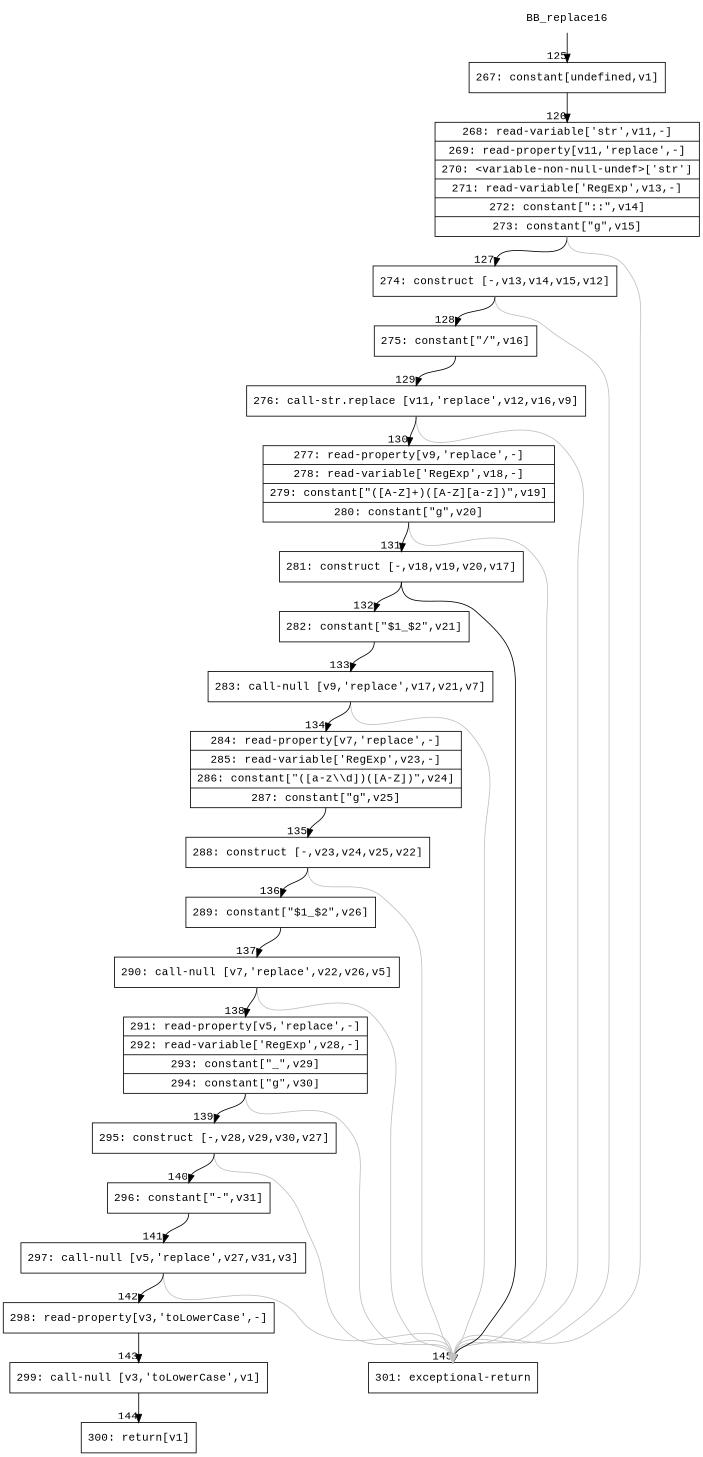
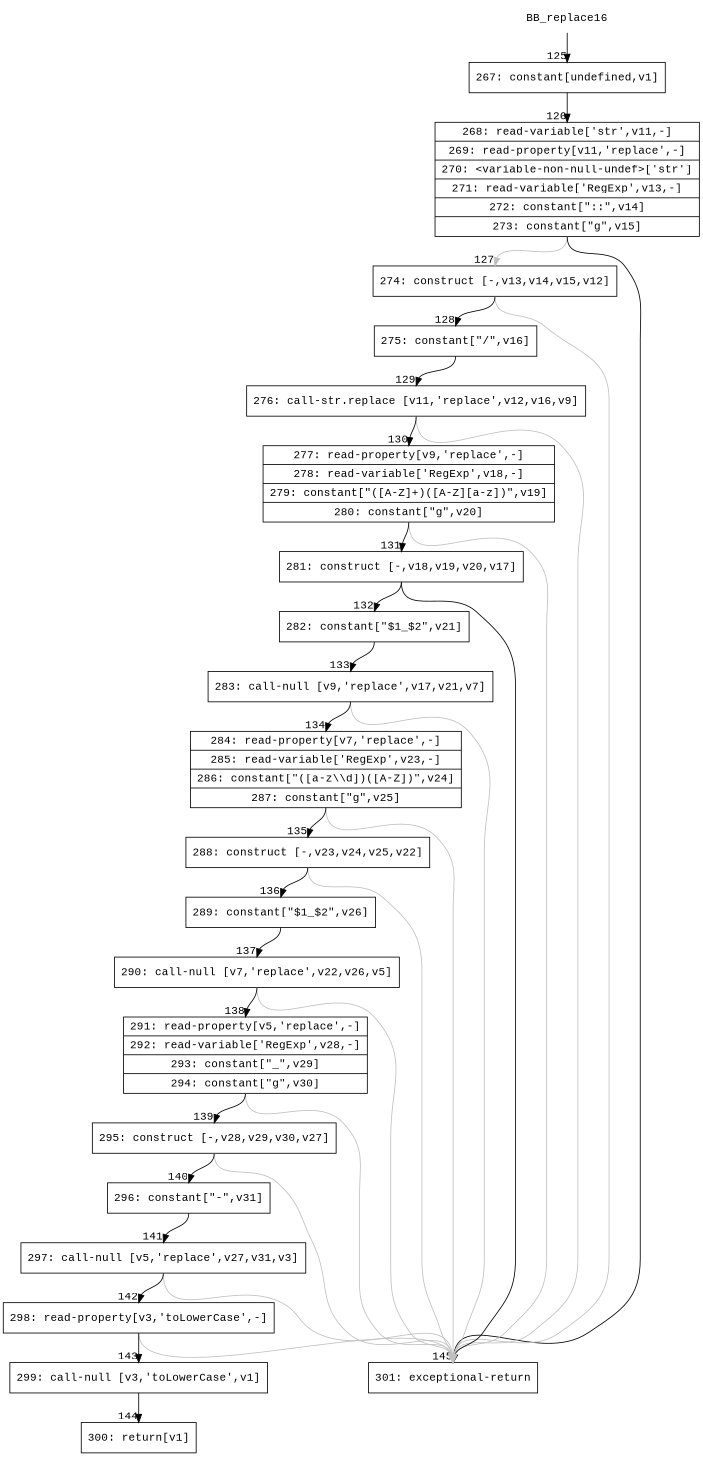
(535, 251) -> (535, 251)
(640, 846) -> (640, 846)
none -> (453, 1029)
none -> (292, 1348)
